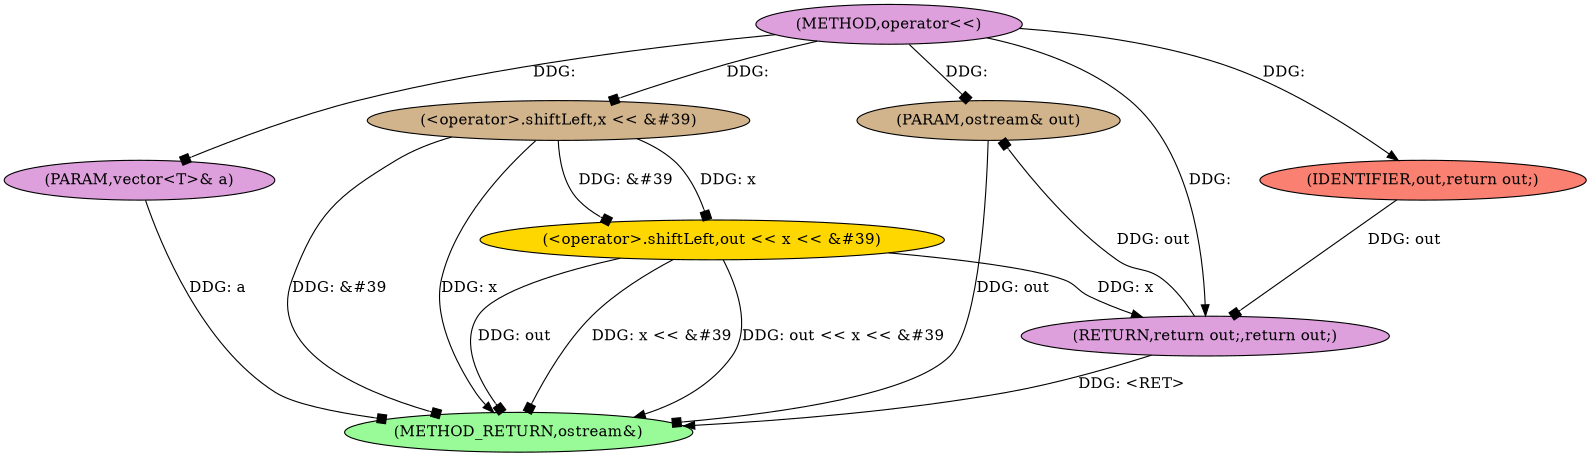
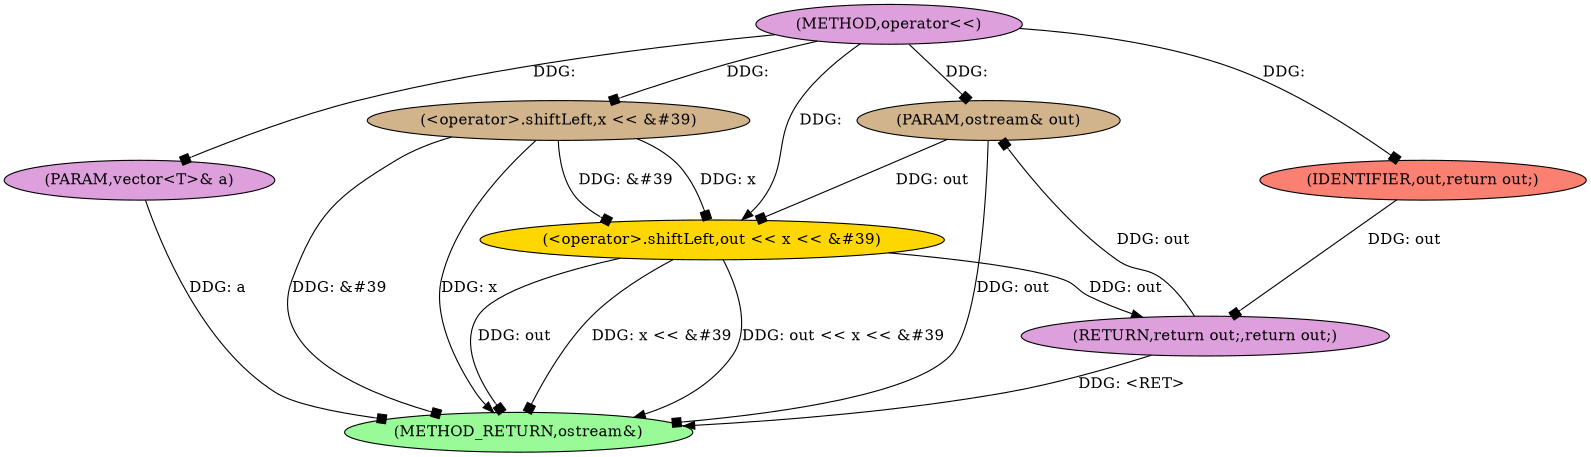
(1214, 62) -> (1214, 62)
(1152, 124) -> (790, 118)
none -> (857, 178)
(1126, 288) -> (1126, 288)
